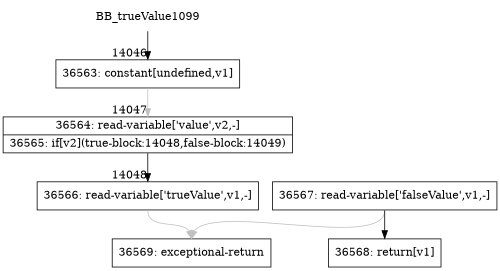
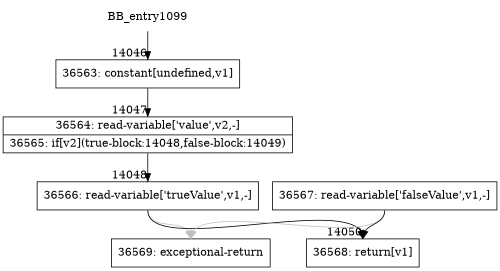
(148, 17) -> (148, 17)
(148, 98) -> (148, 98)
none -> (229, 227)
